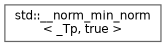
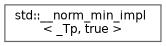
(83, 23) -> (83, 23)
